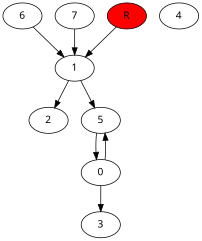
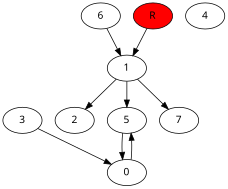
(75, 38) -> (150, 92)
(101, 195) -> (71, 145)
